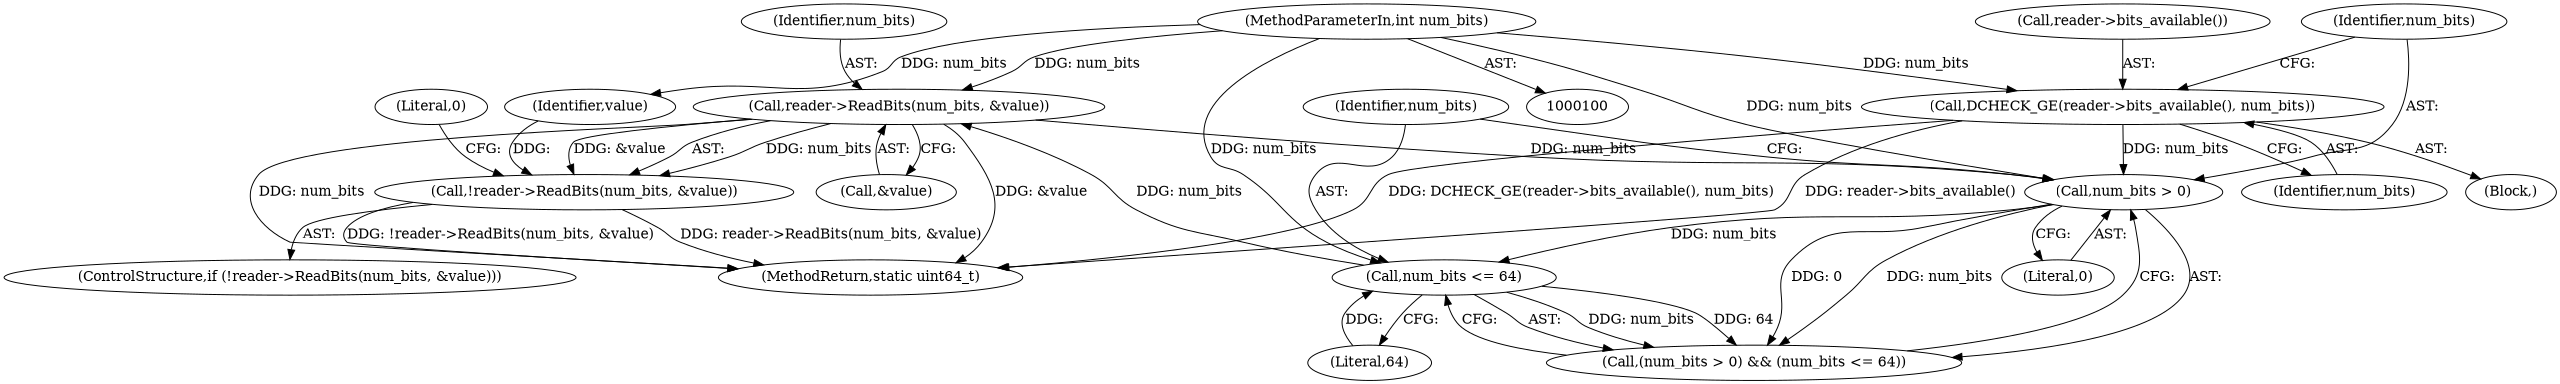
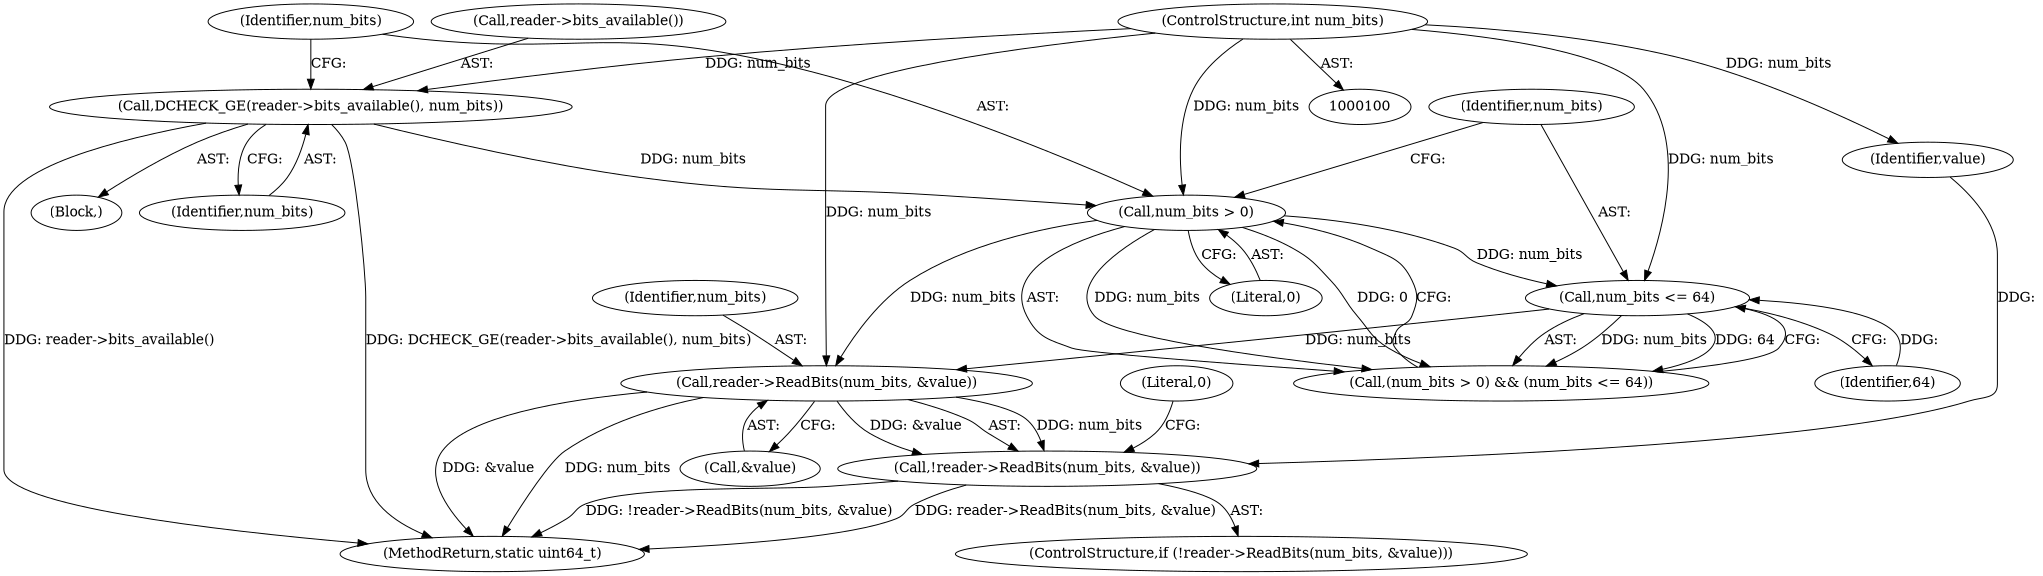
(1367, 22) -> (1273, 22)
(1565, 159) -> (952, 259)
(1370, 363) -> (1888, 383)
